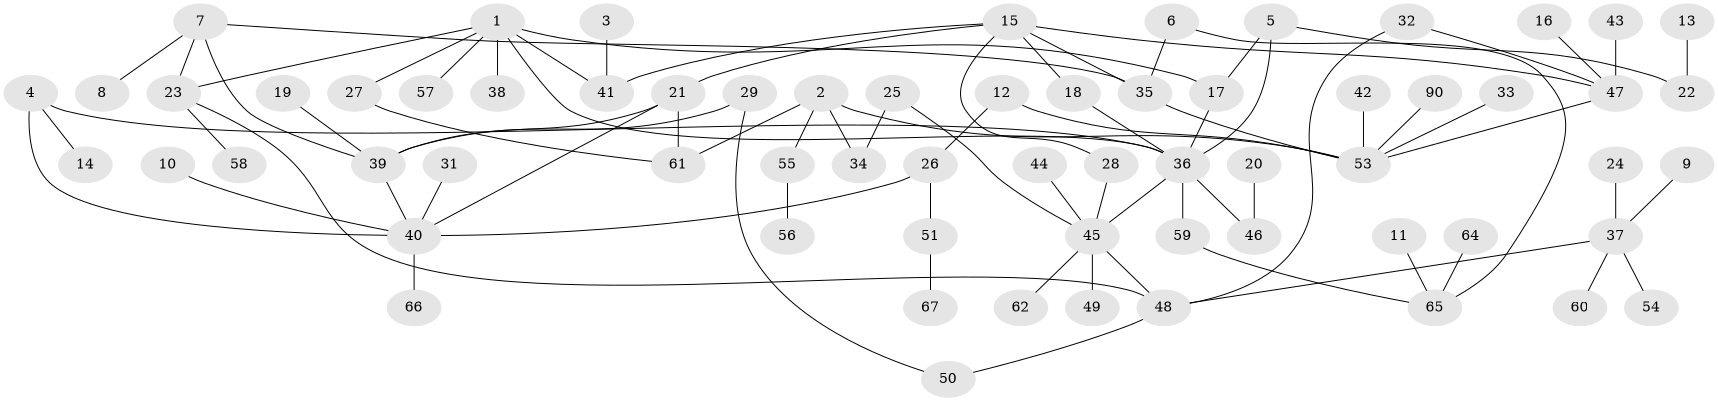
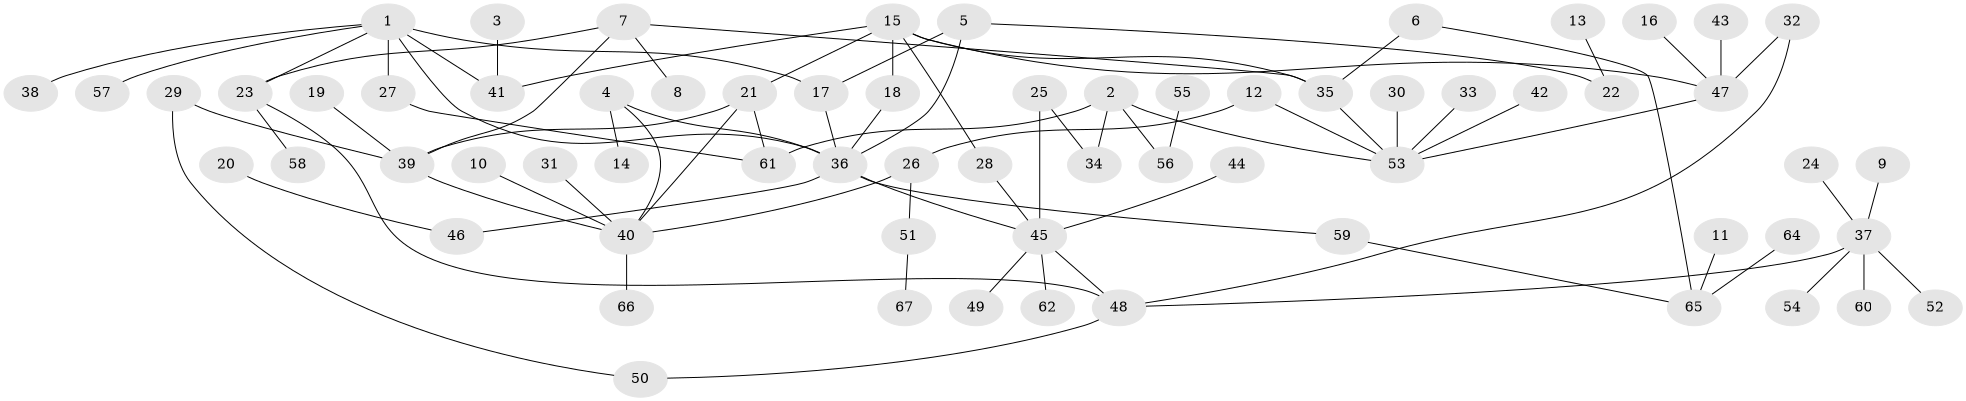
(1435, 93) -> (1397, 93)
(803, 132) -> (1142, 133)
none -> (1935, 308)
